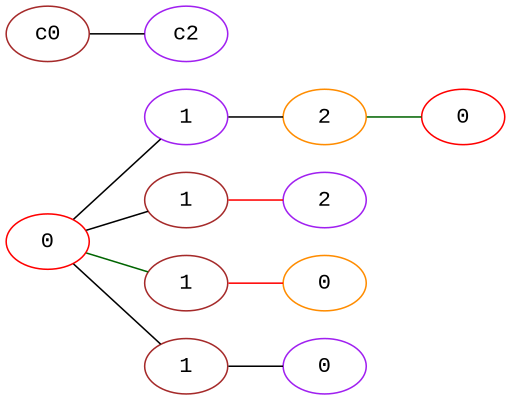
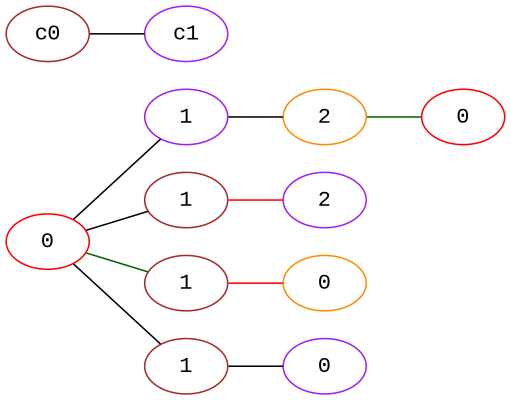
(186, 34) -> (186, 34)
